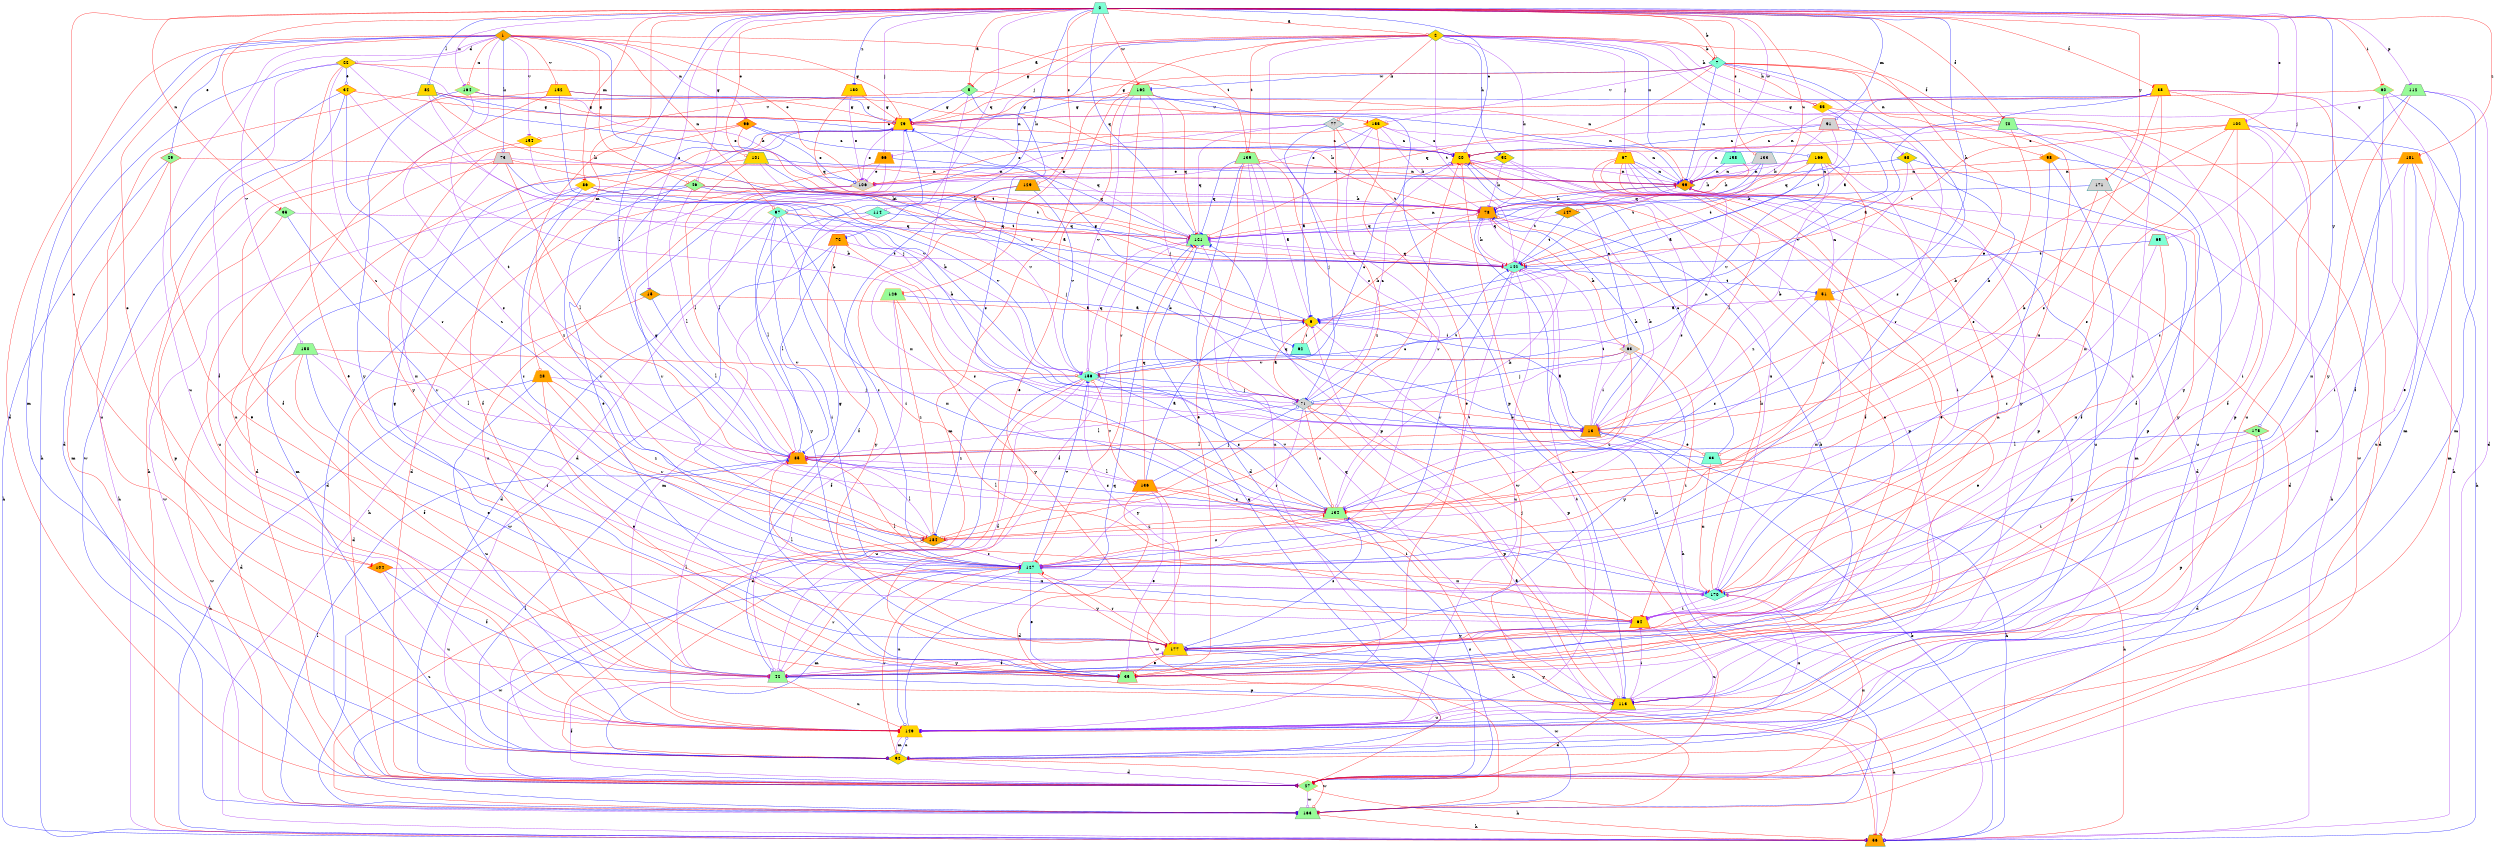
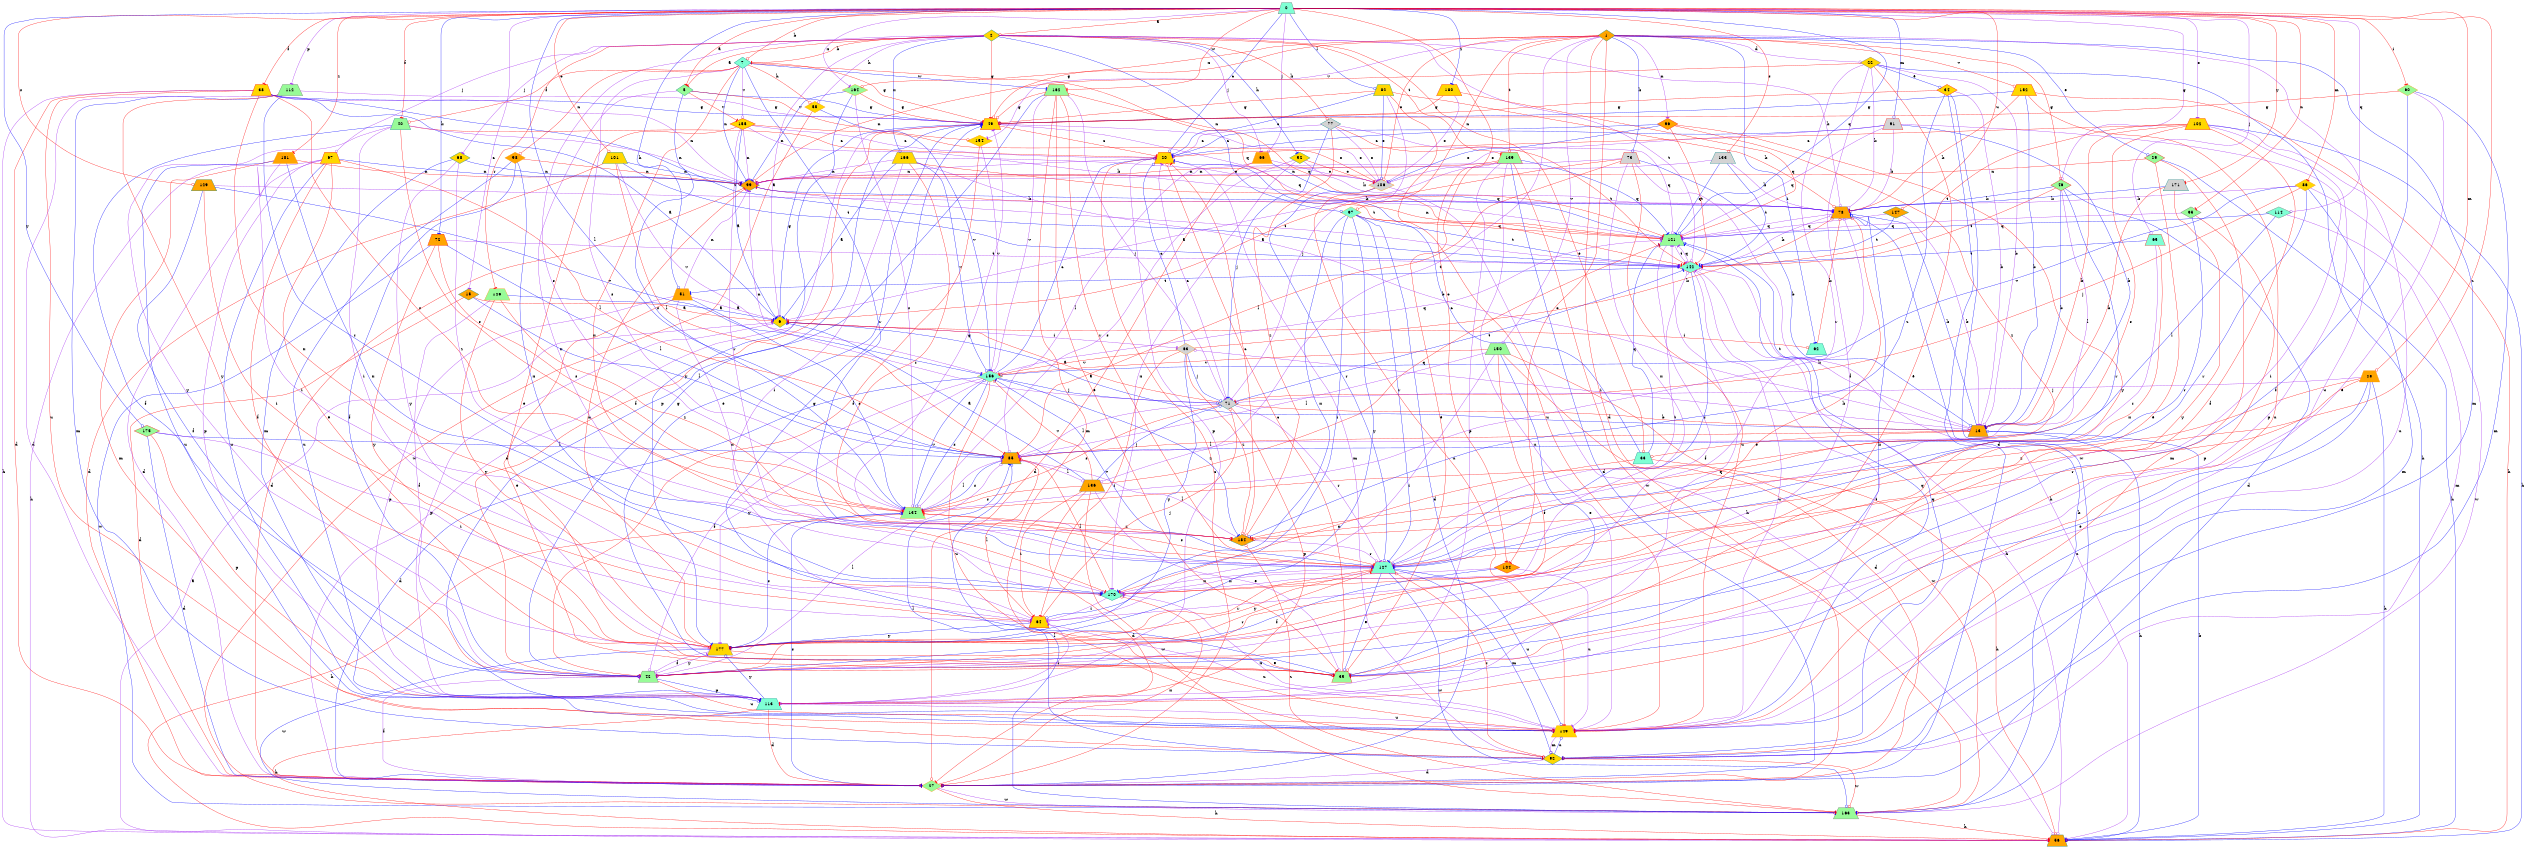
(1733, 158) -> none
(2148, 431) -> (266, 431)
(797, 458) -> (1011, 458)
(1145, 486) -> (1092, 486)
(778, 617) -> (1880, 585)
(1623, 704) -> (769, 704)
